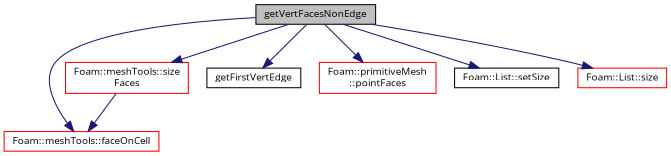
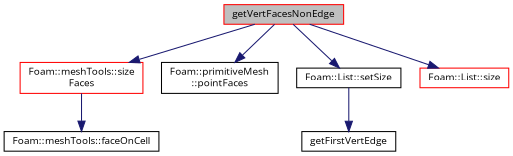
(316, 14) -> (284, 14)
(120, 34) -> none
(289, 42) -> (349, 104)
(378, 78) -> (220, 78)
(82, 141) -> (82, 141)
